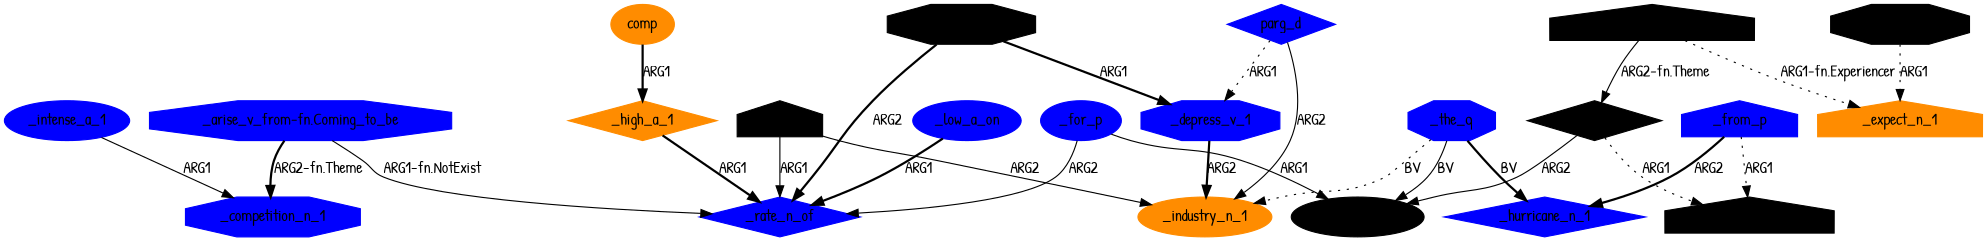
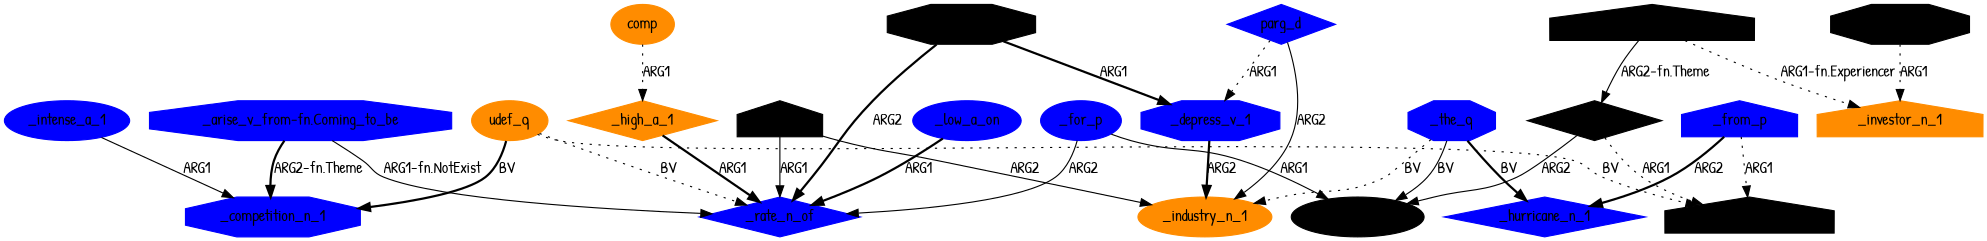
(643, 67) -> (643, 67)
none -> (510, 121)
(1900, 121) -> (1900, 121)
